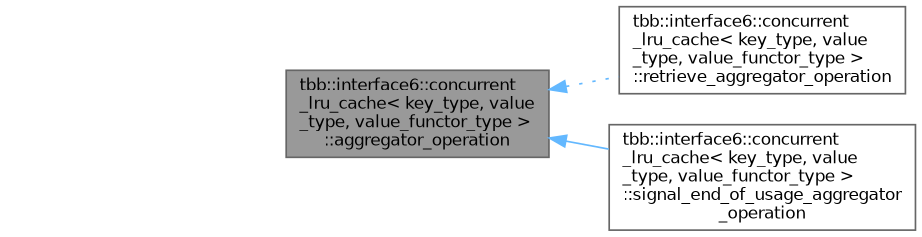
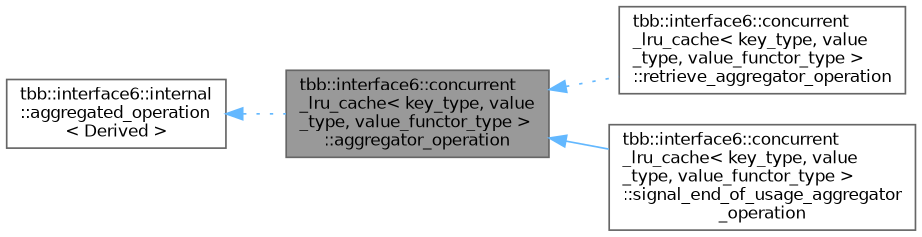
none -> (116, 114)
